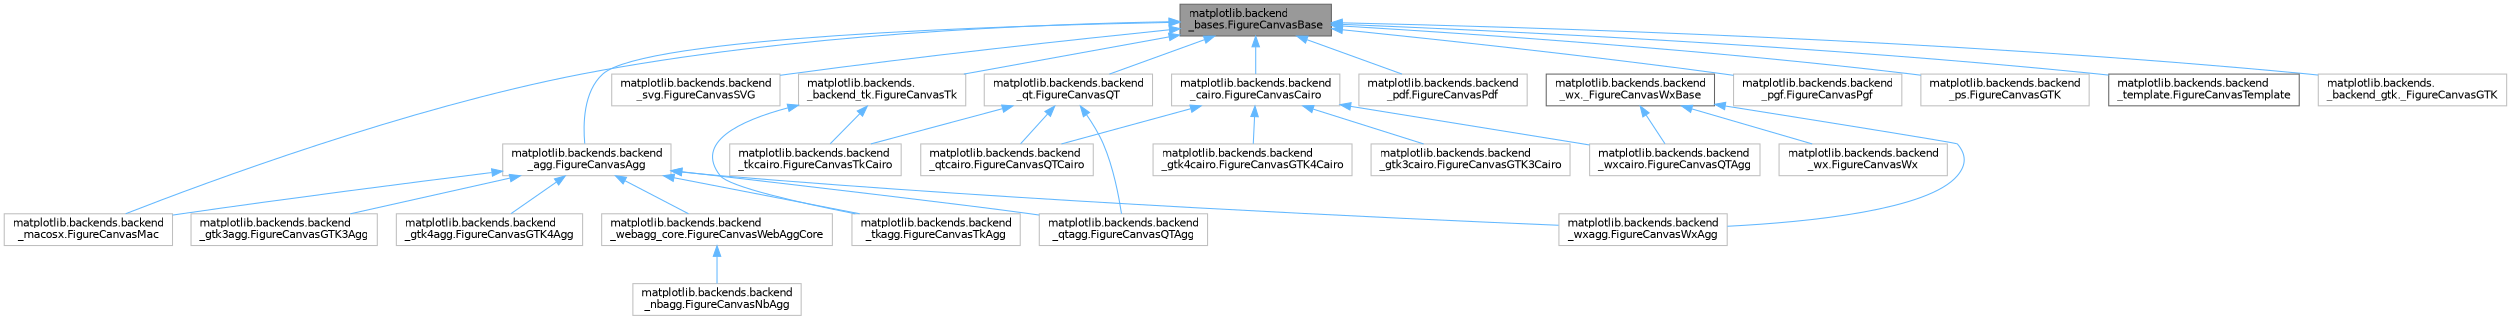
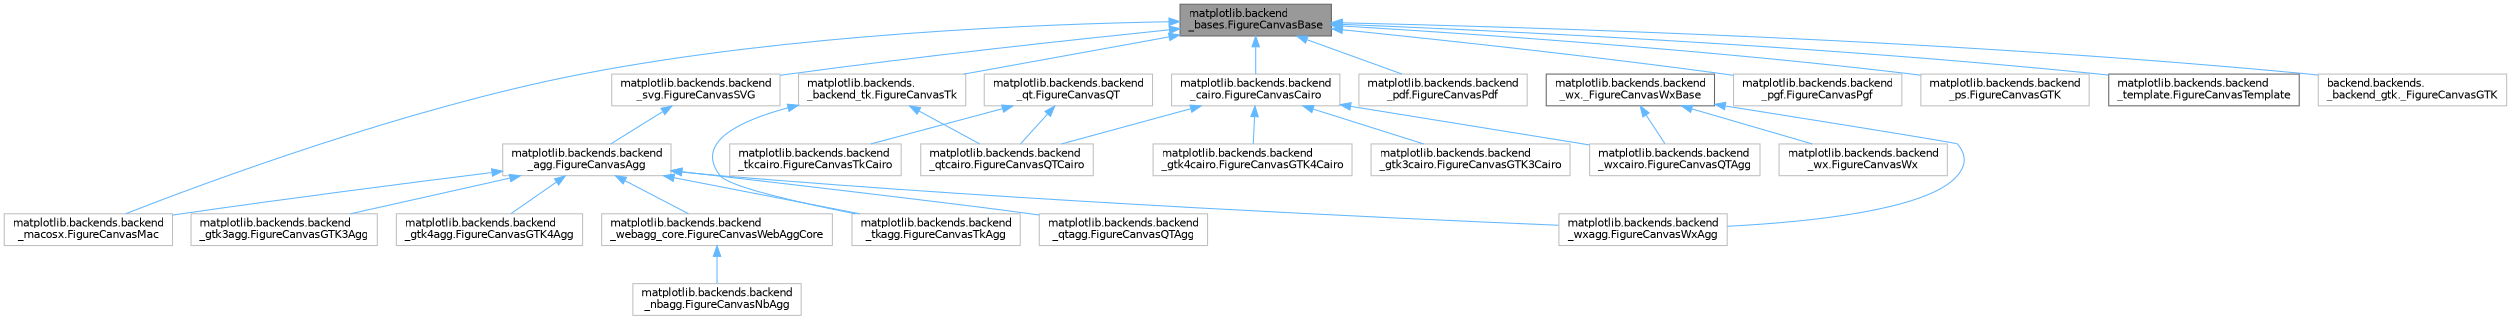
(847, 35) -> (637, 128)
(1157, 57) -> none
(2412, 90) -> (2412, 90)
(845, 129) -> (952, 129)
(1110, 162) -> none
